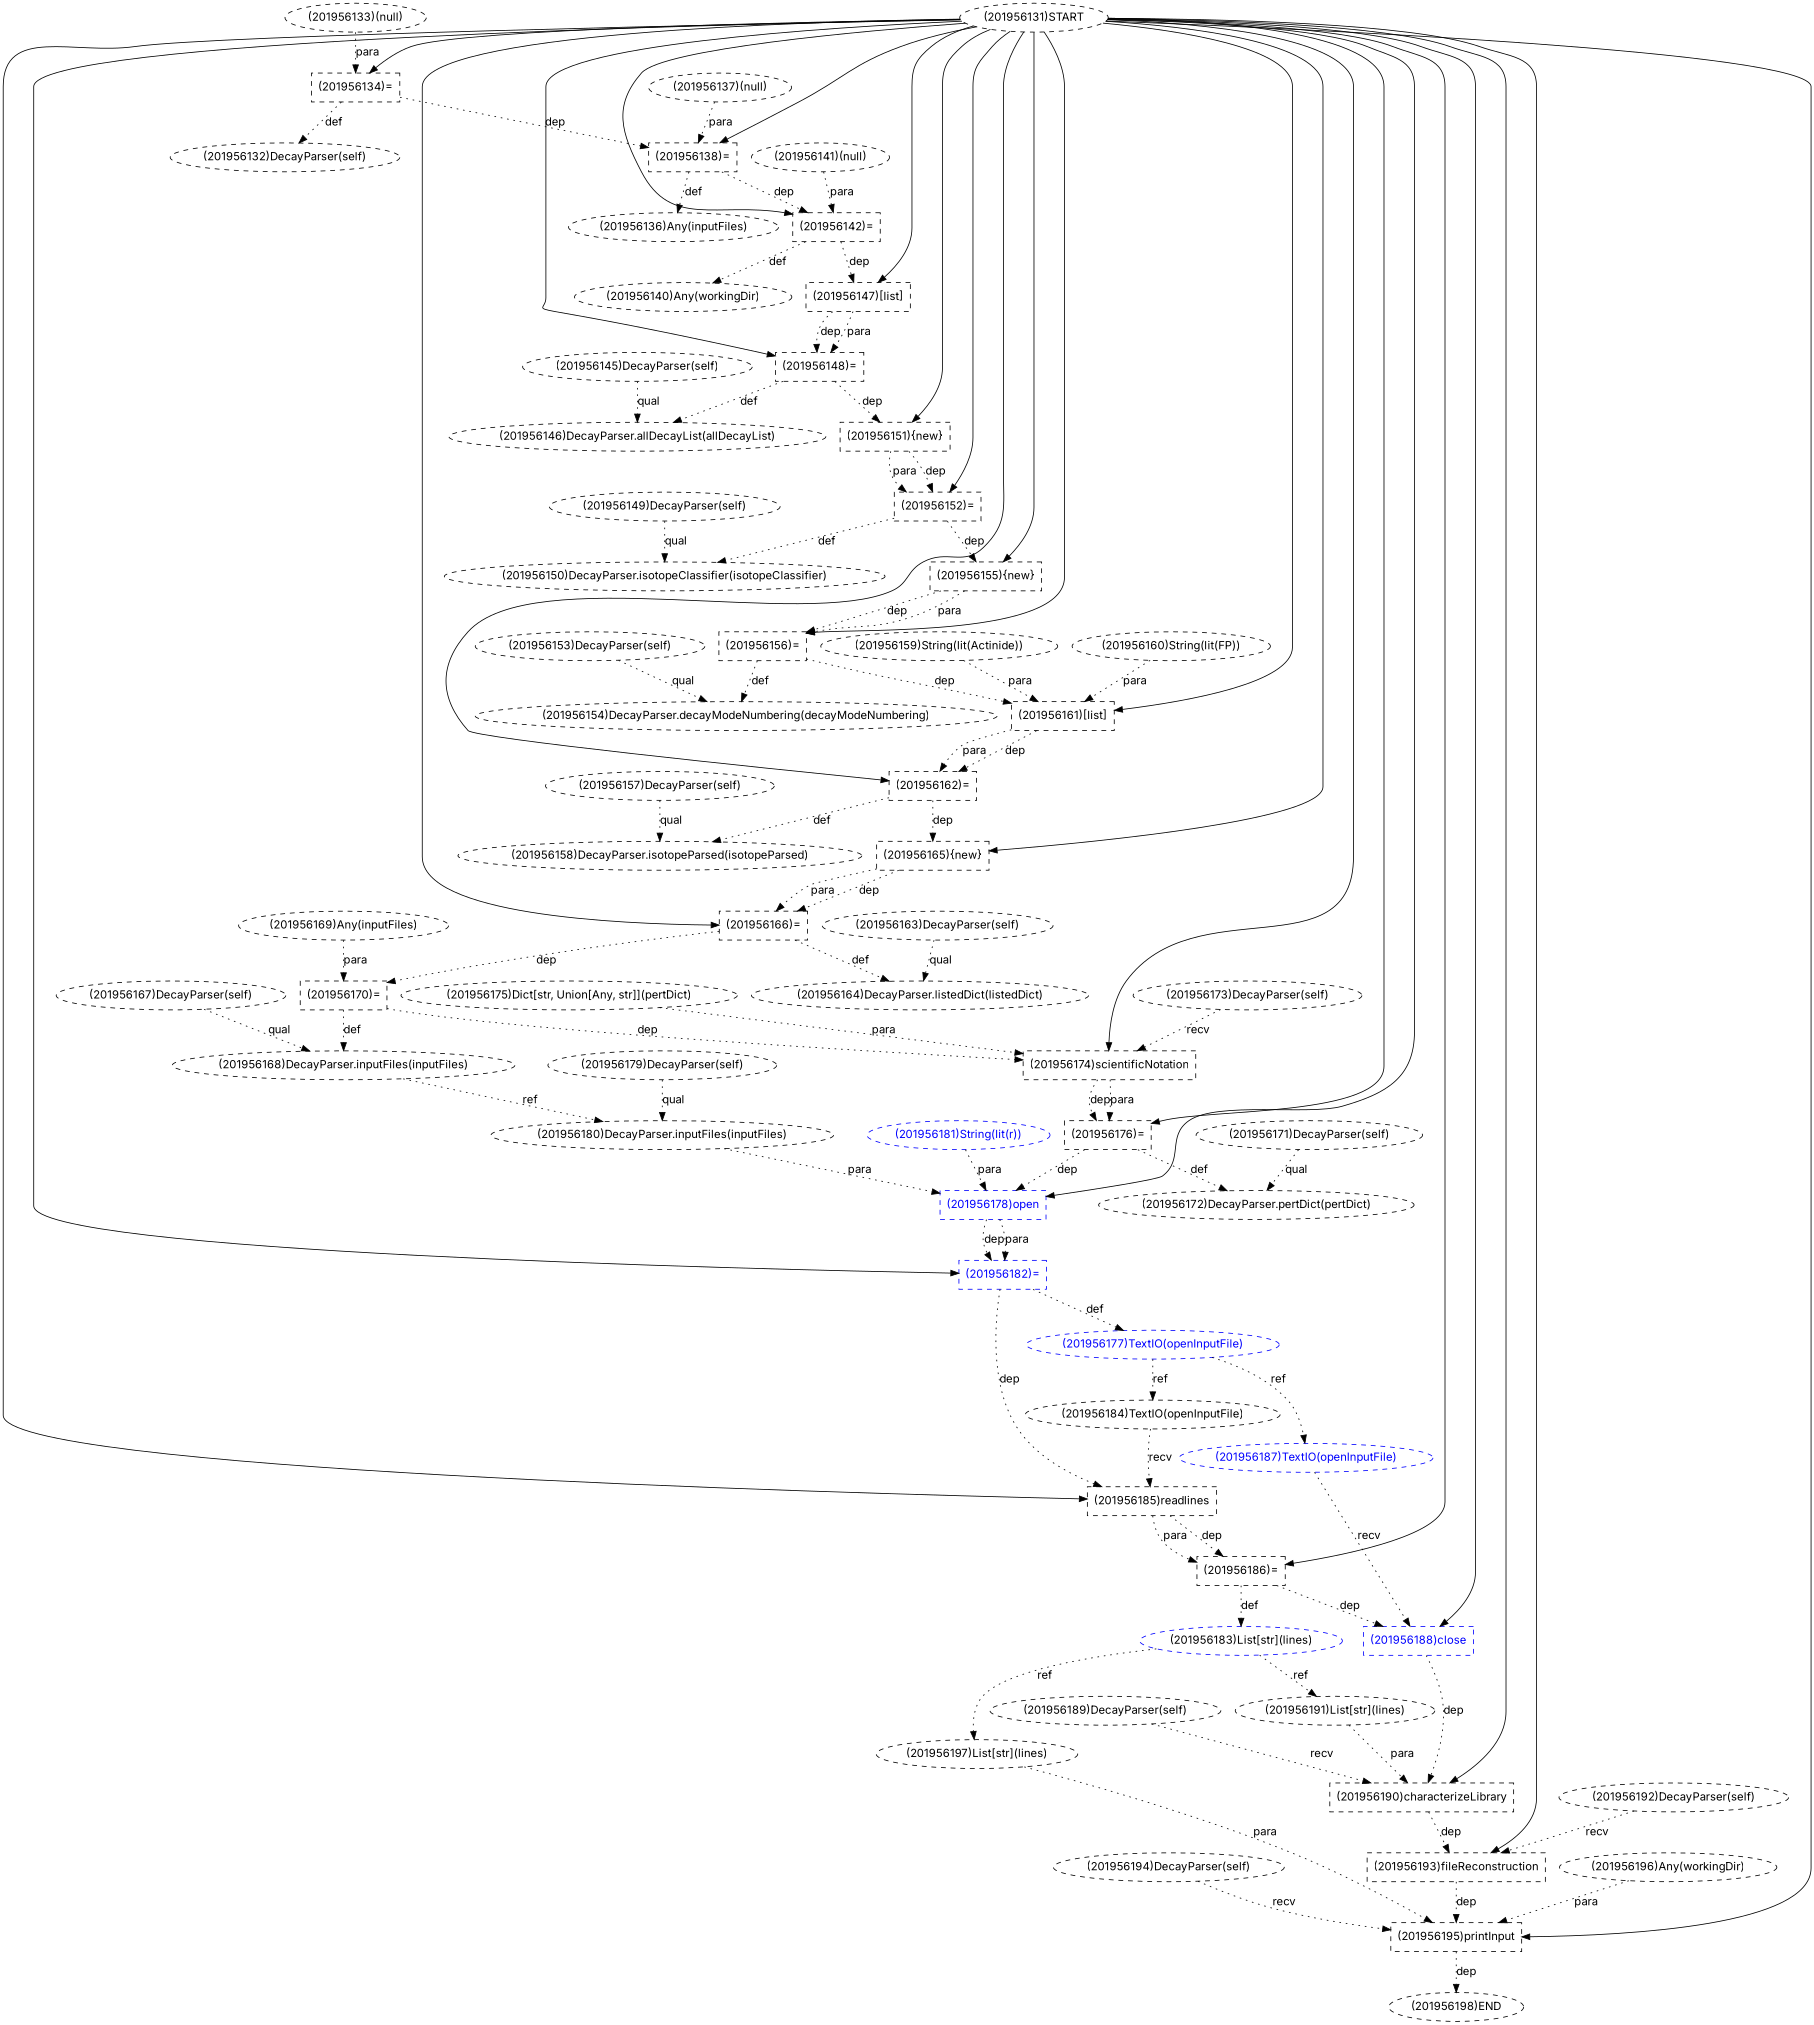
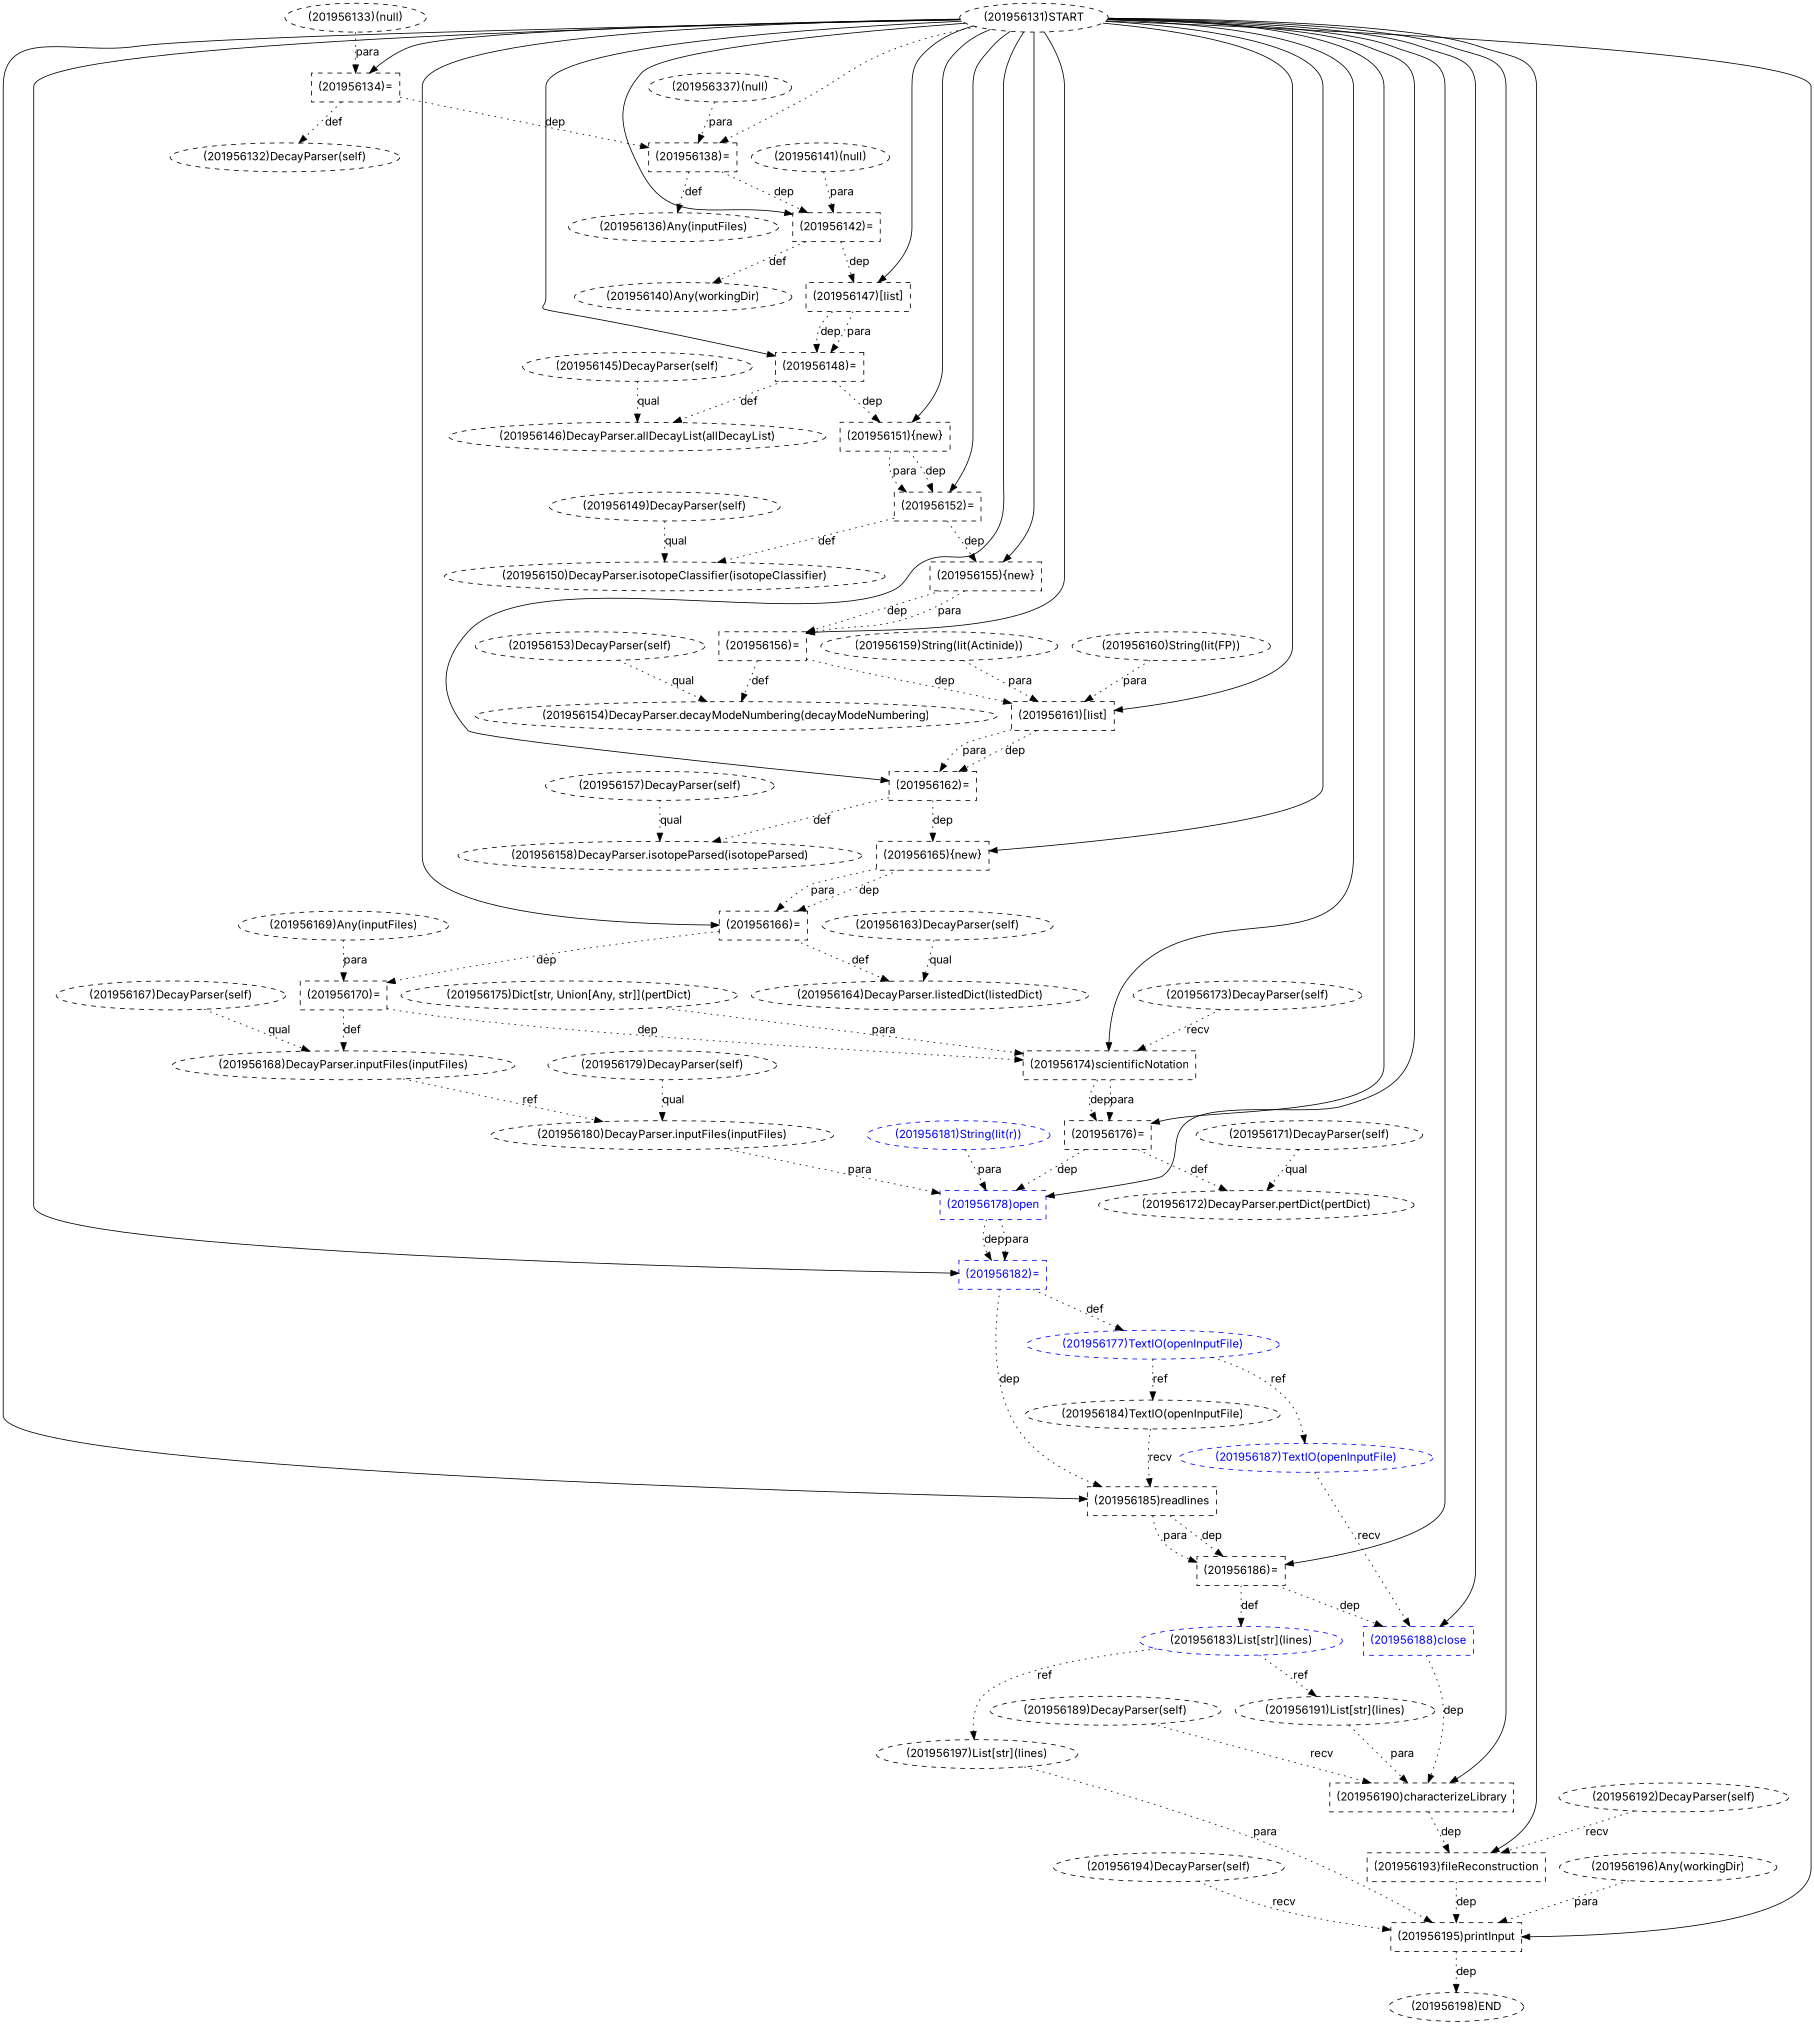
(848, 73) -> (848, 73)
(720, 88) -> (720, 88)
